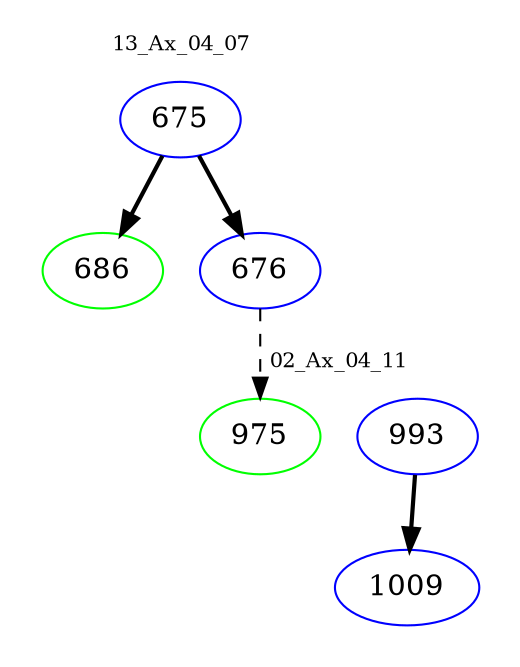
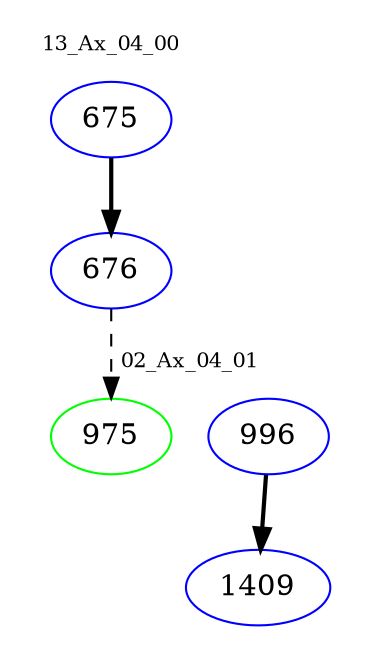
(182, 45) -> (111, 45)
(103, 271) -> none
(339, 362) -> (190, 362)
(418, 437) -> (269, 437)
(407, 588) -> (258, 588)
